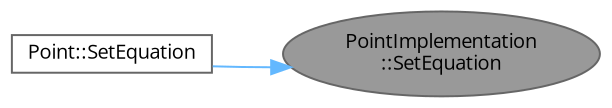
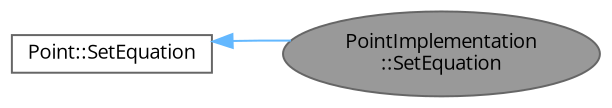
(242, 67) -> (262, 41)
